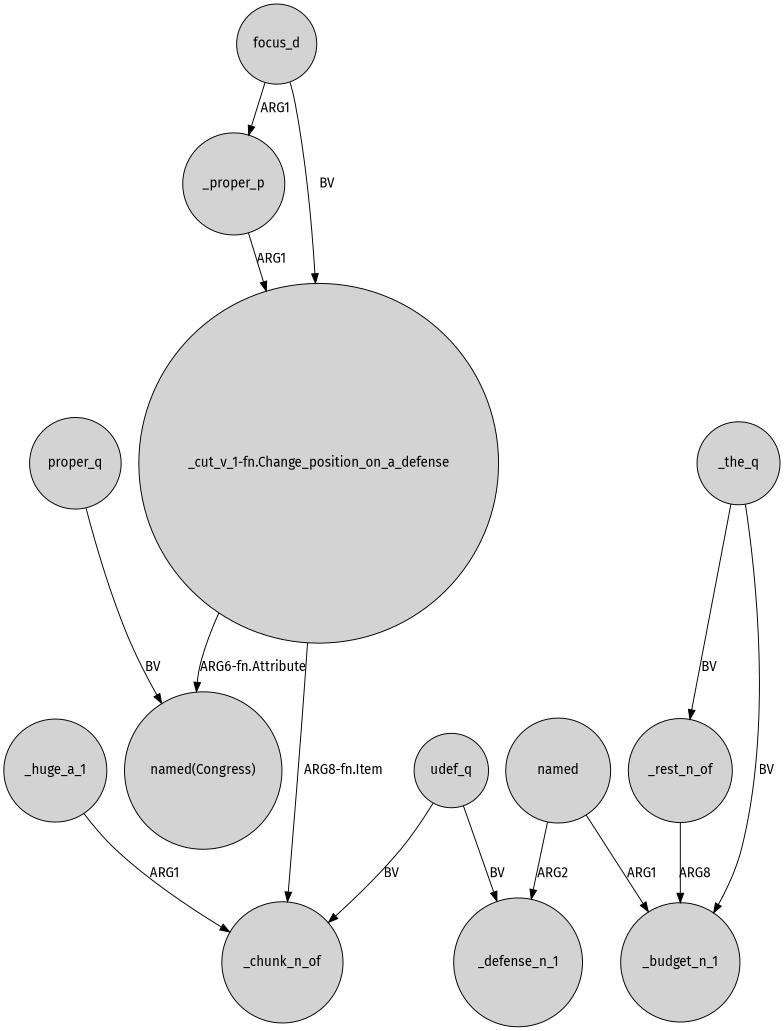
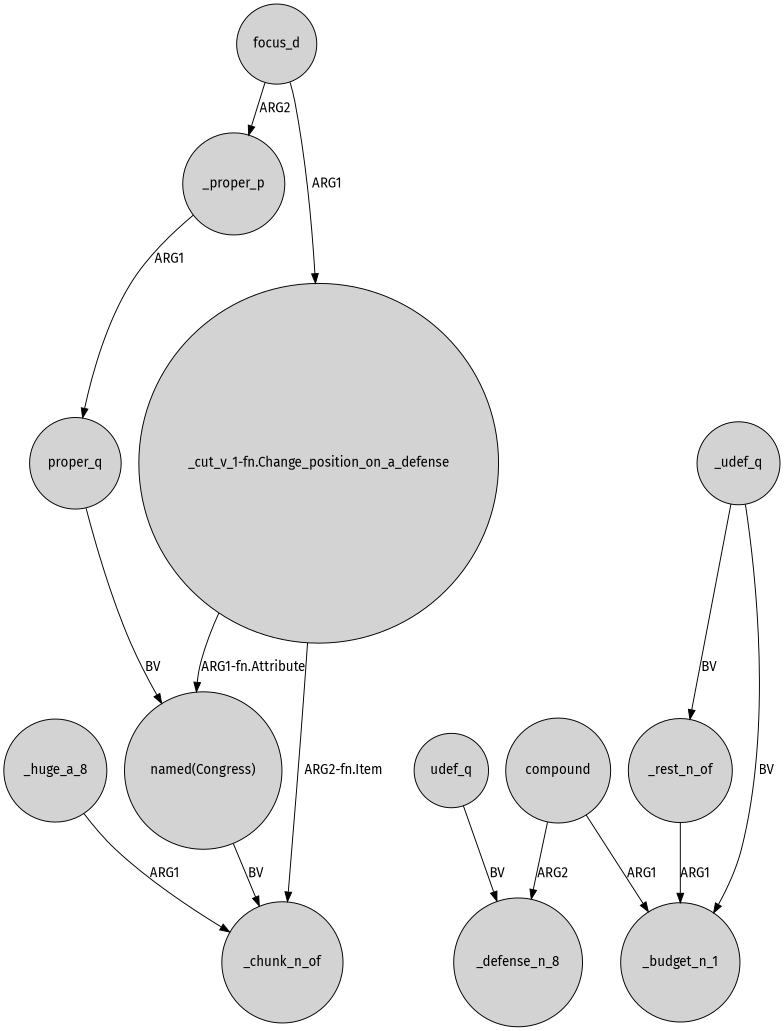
(275, 109) -> (275, 109)
(327, 184) -> (327, 184)
(256, 257) -> (121, 301)
(739, 463) -> (739, 463)
(253, 667) -> (253, 667)
(55, 771) -> (55, 771)
(344, 771) -> (344, 771)
(558, 771) -> (558, 771)
(389, 863) -> (244, 870)
(695, 874) -> (695, 874)
(518, 962) -> (518, 962)
